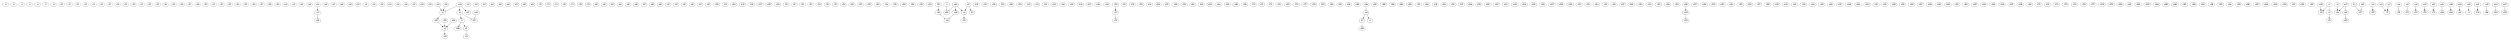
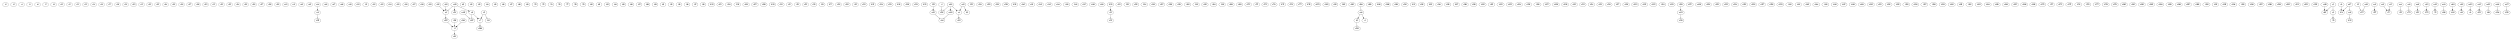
none -> (1726, 5)
(464, 24) -> (482, 16)
